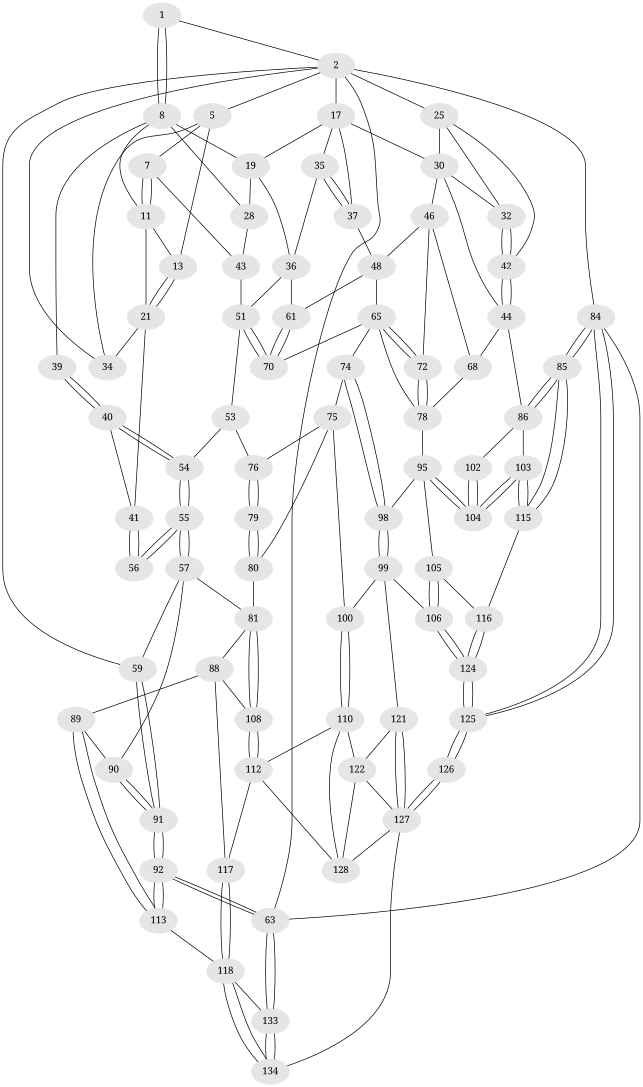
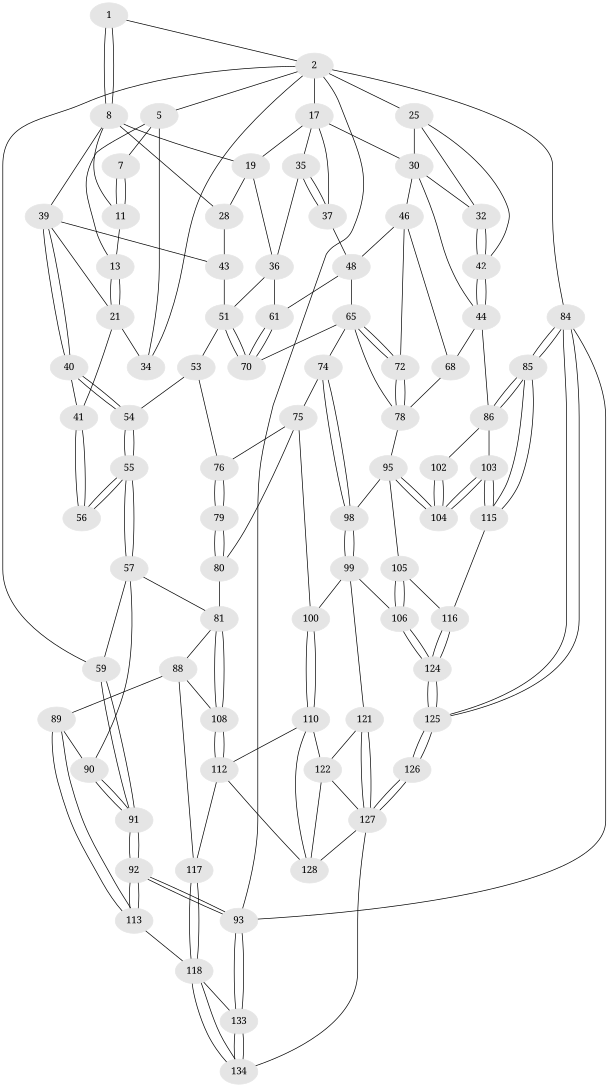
(194, 217) -> (134, 242)
(146, 267) -> (80, 267)
(270, 921) -> (239, 921)
